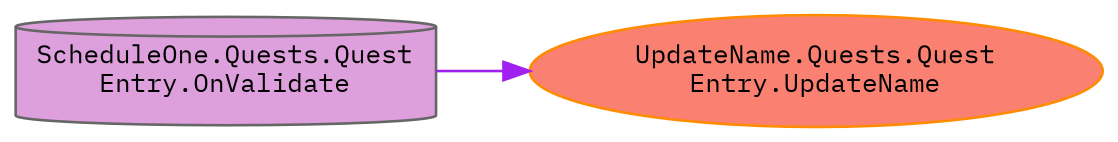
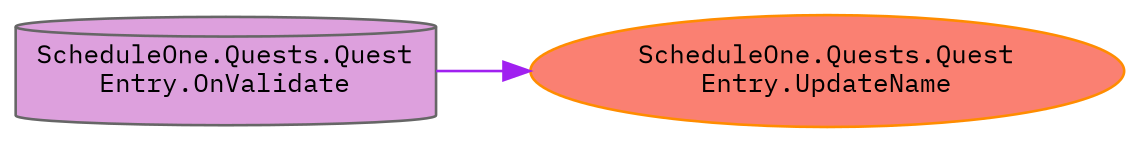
(816, 71) -> (827, 71)
